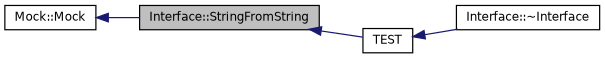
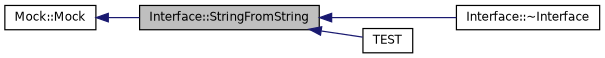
(441, 32) -> (394, 18)
